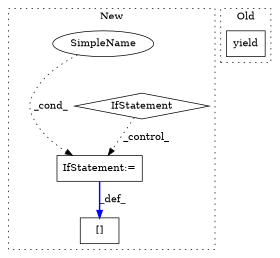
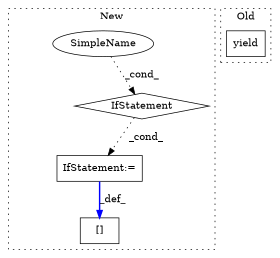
(31, 100) -> (121, 72)
(146, 137) -> (146, 137)
